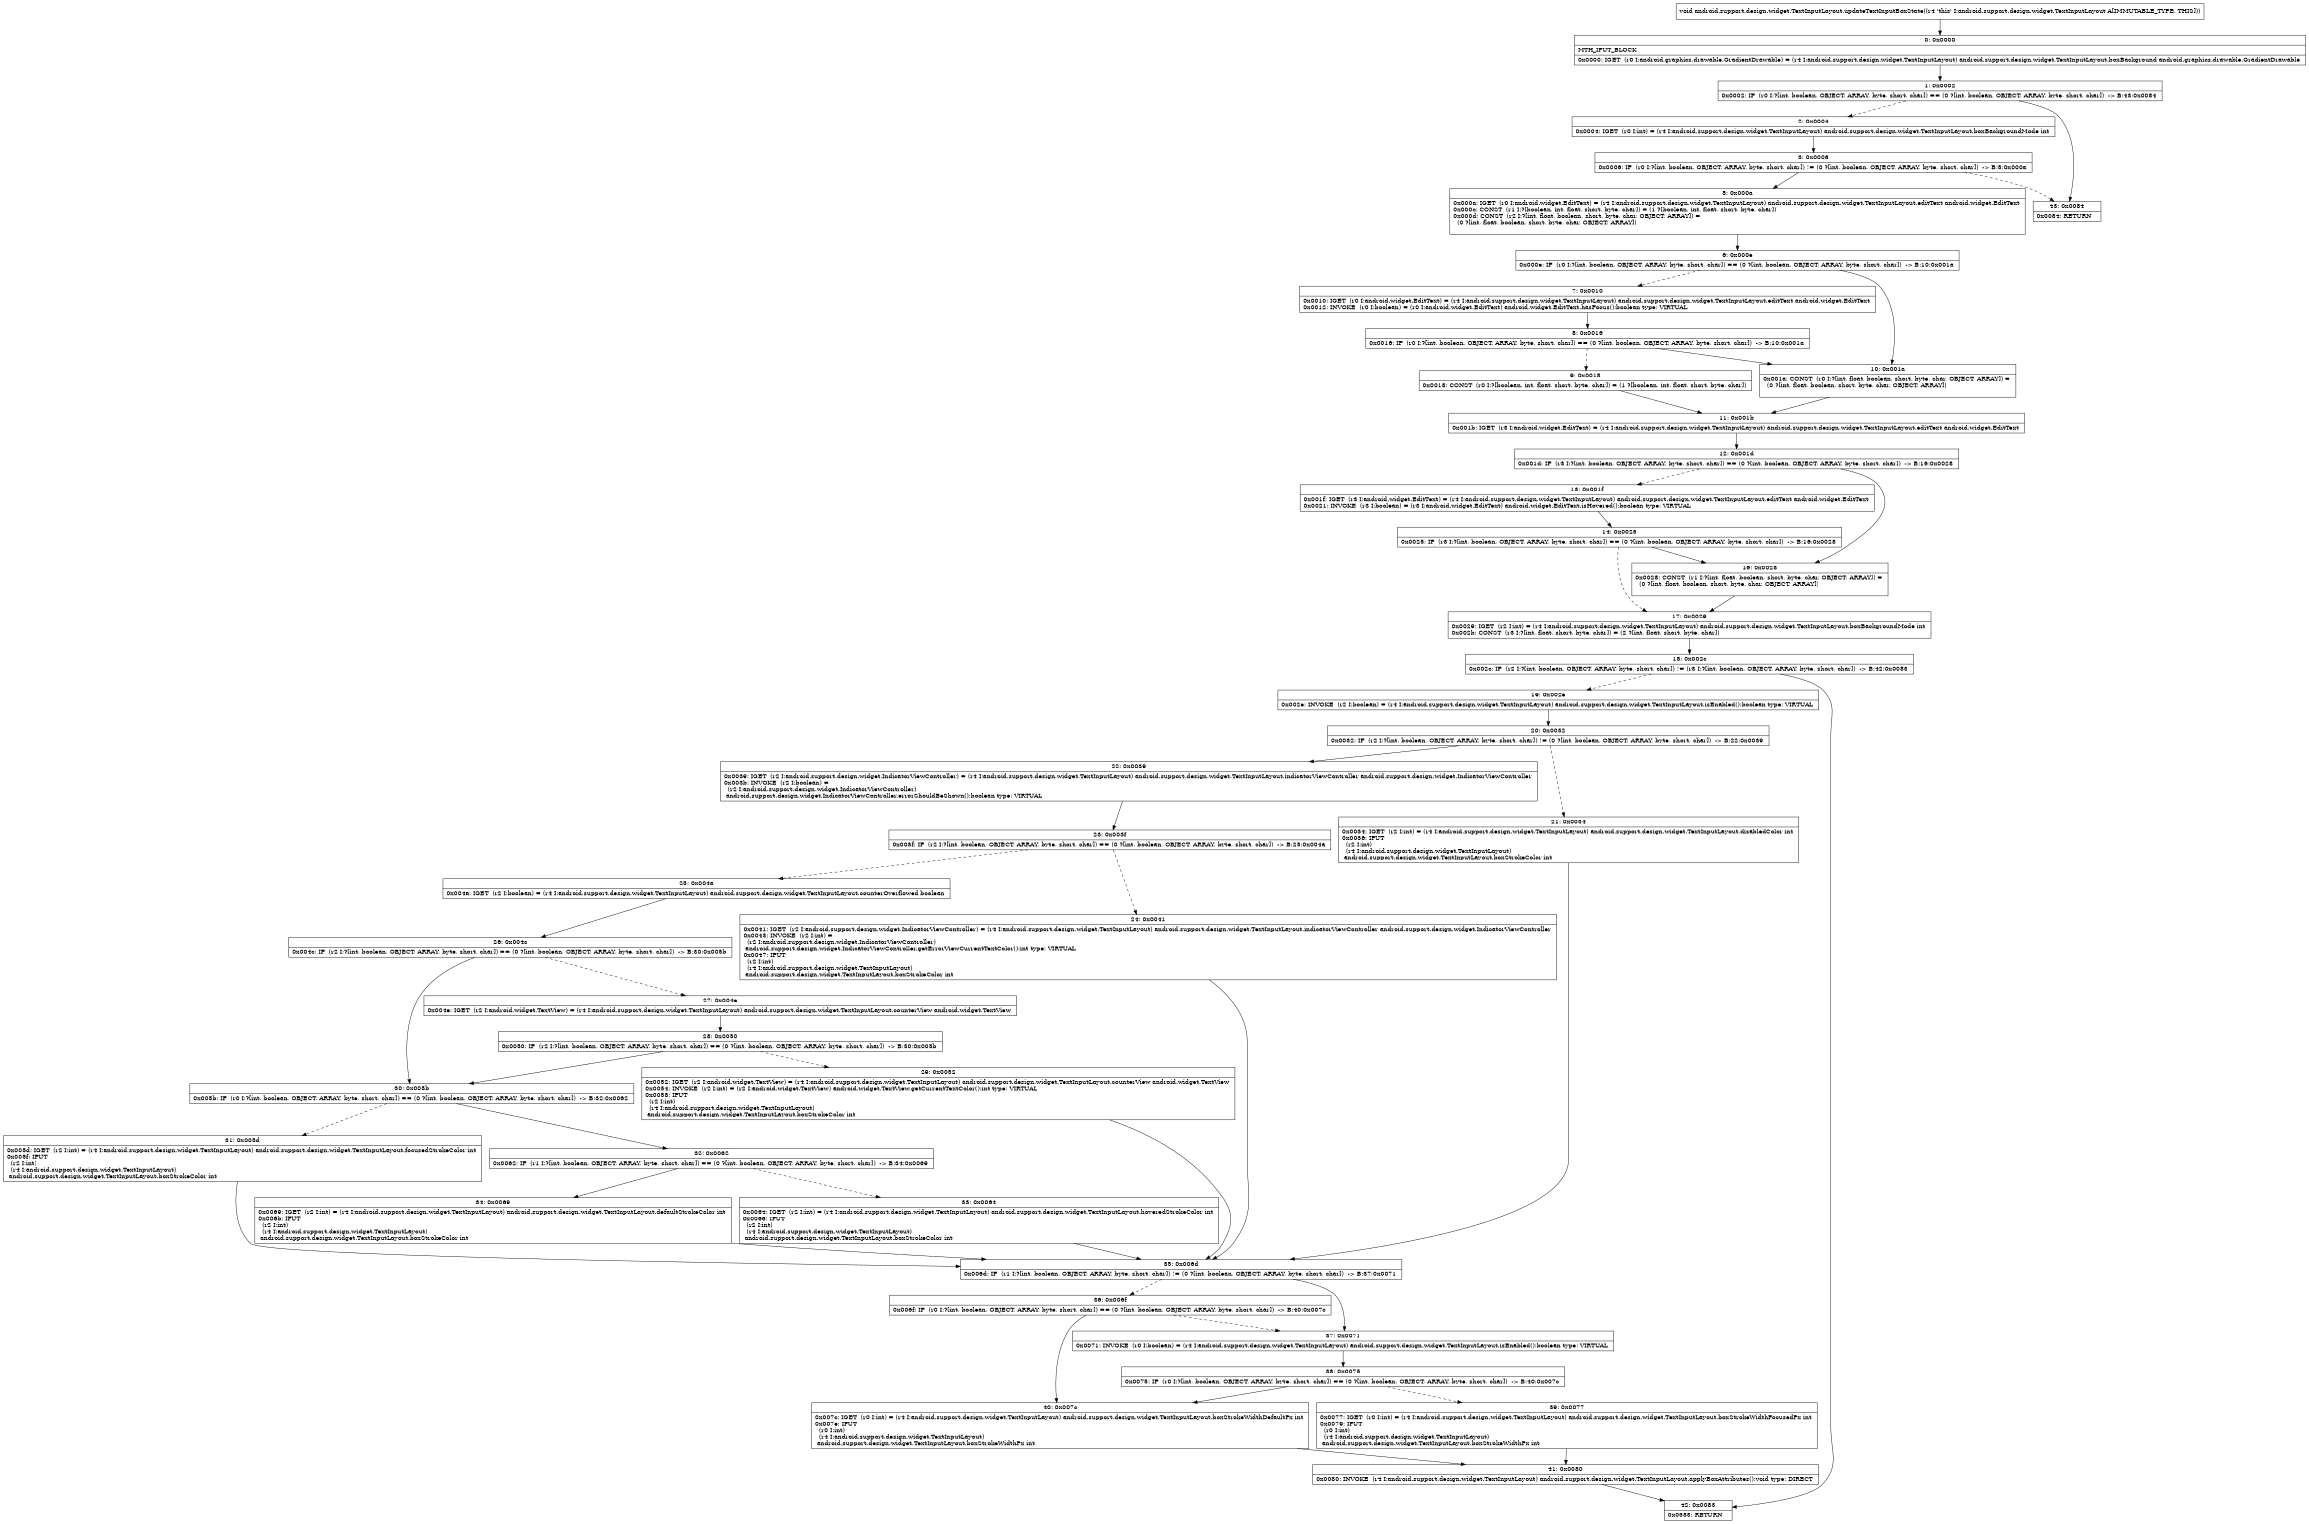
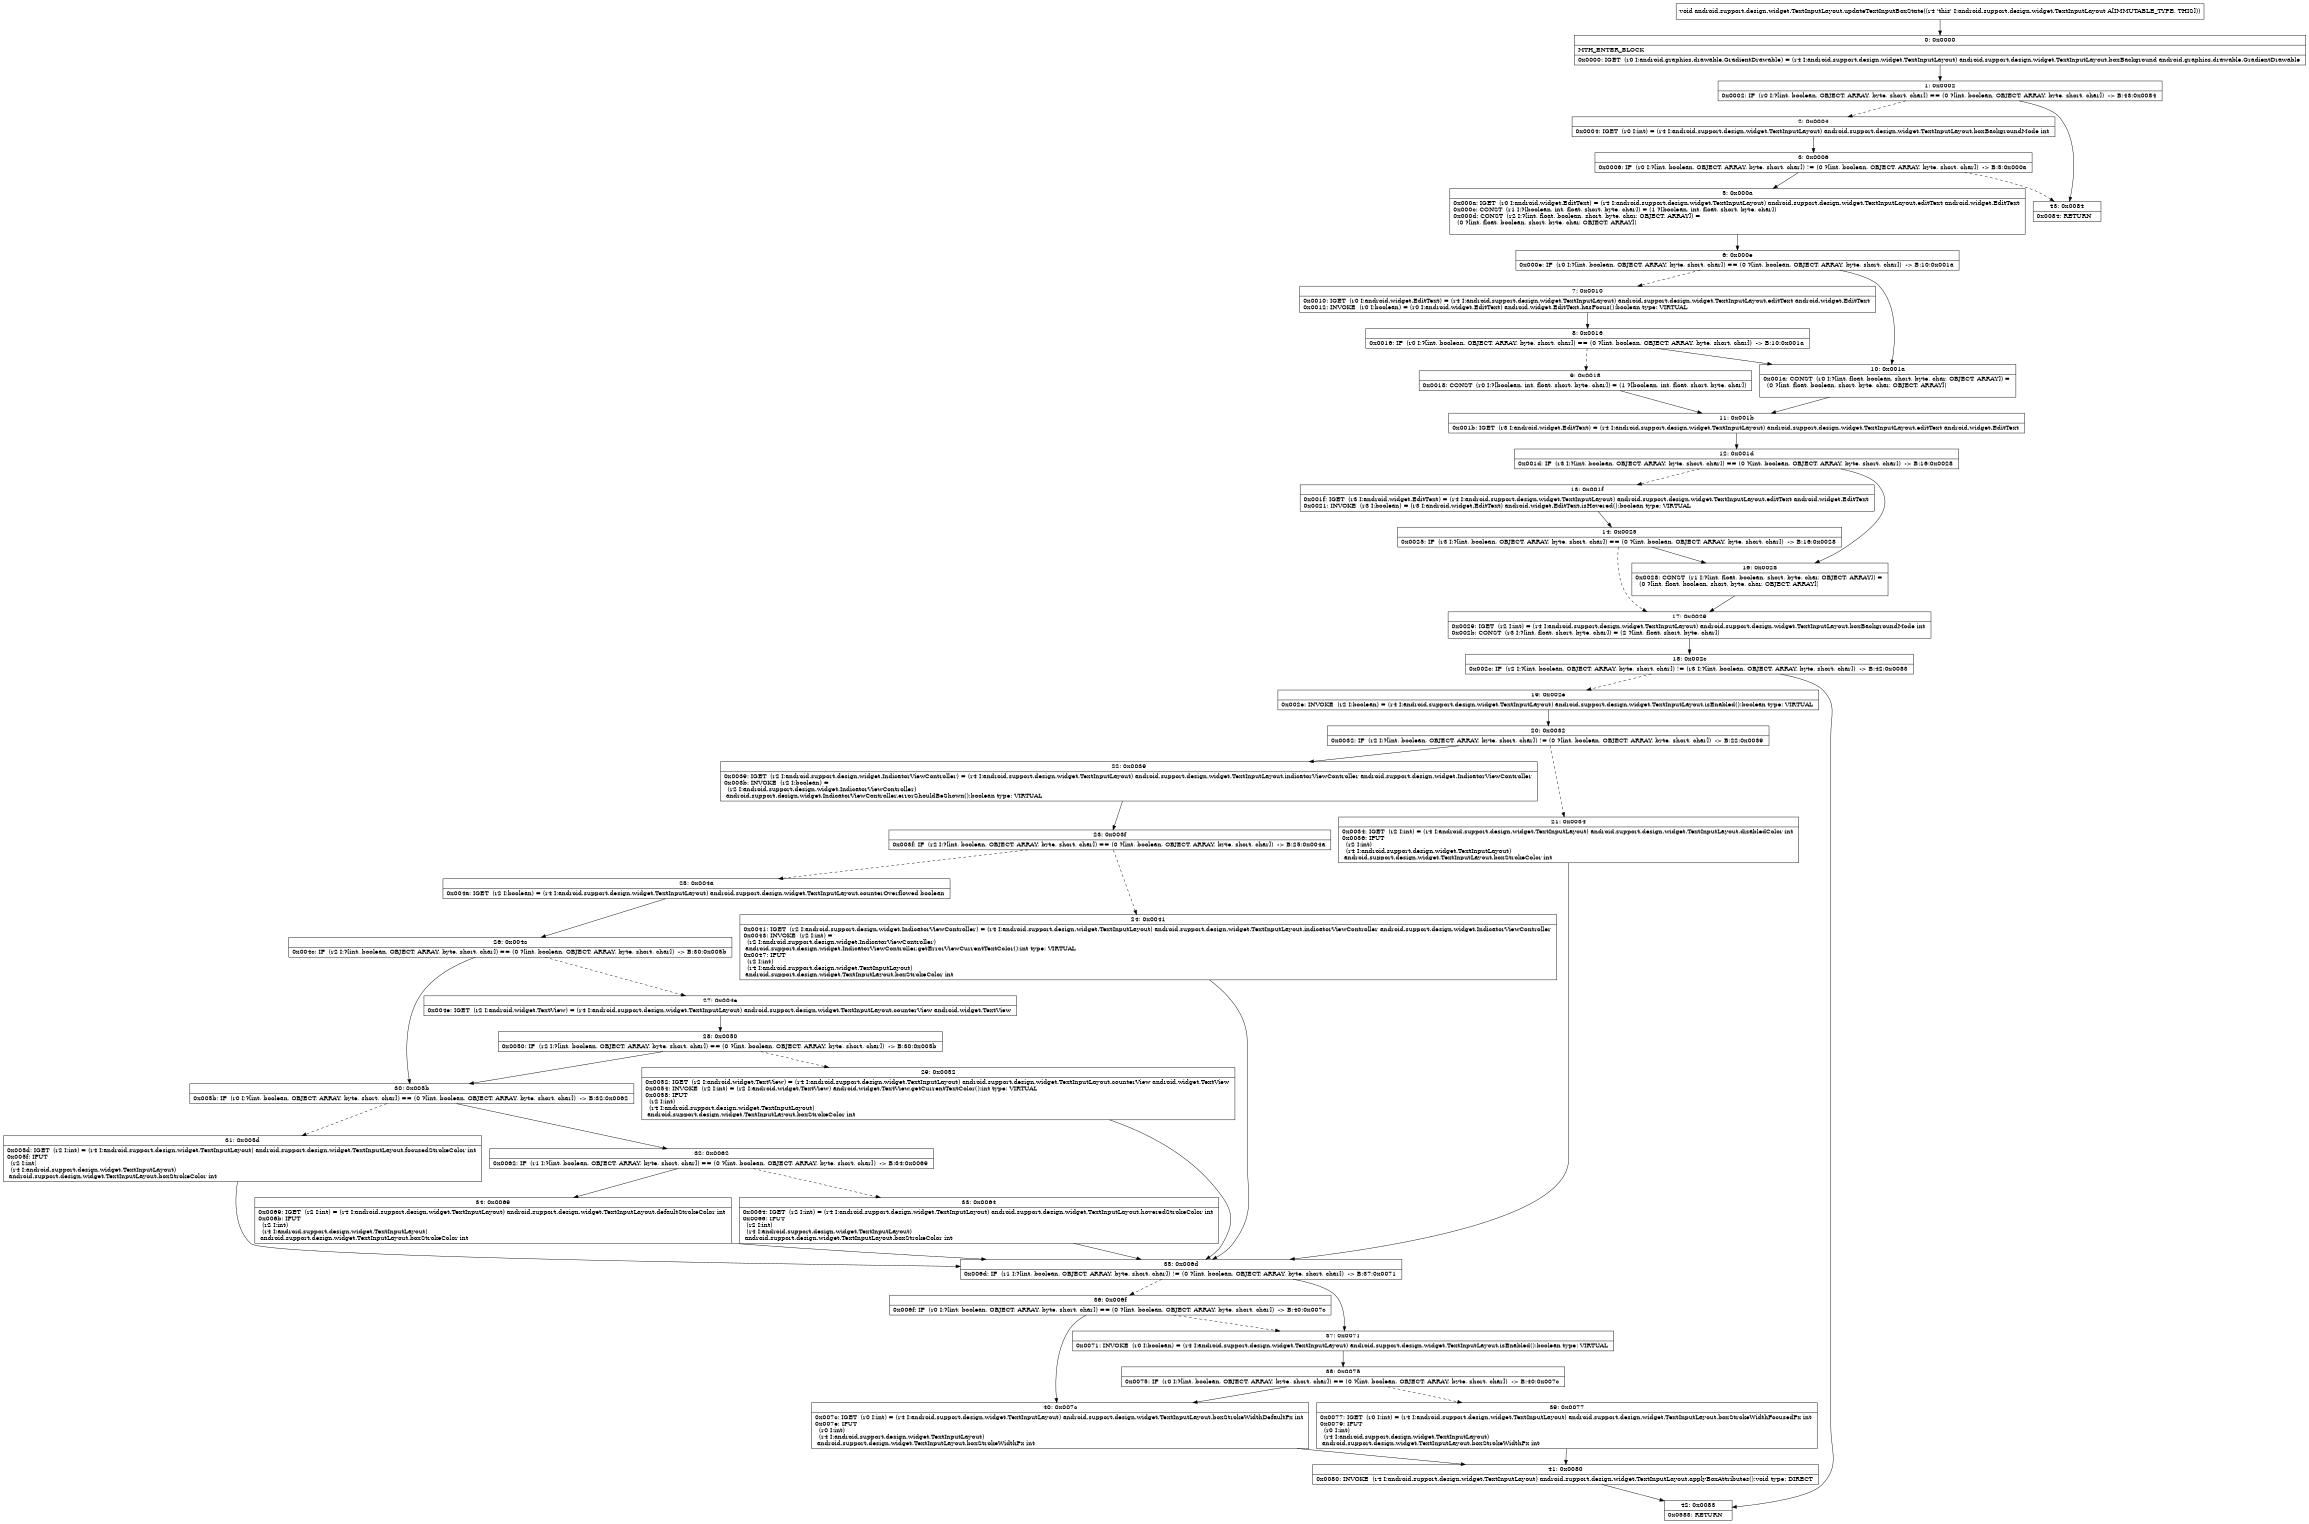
(1607, 50) -> (1611, 50)
